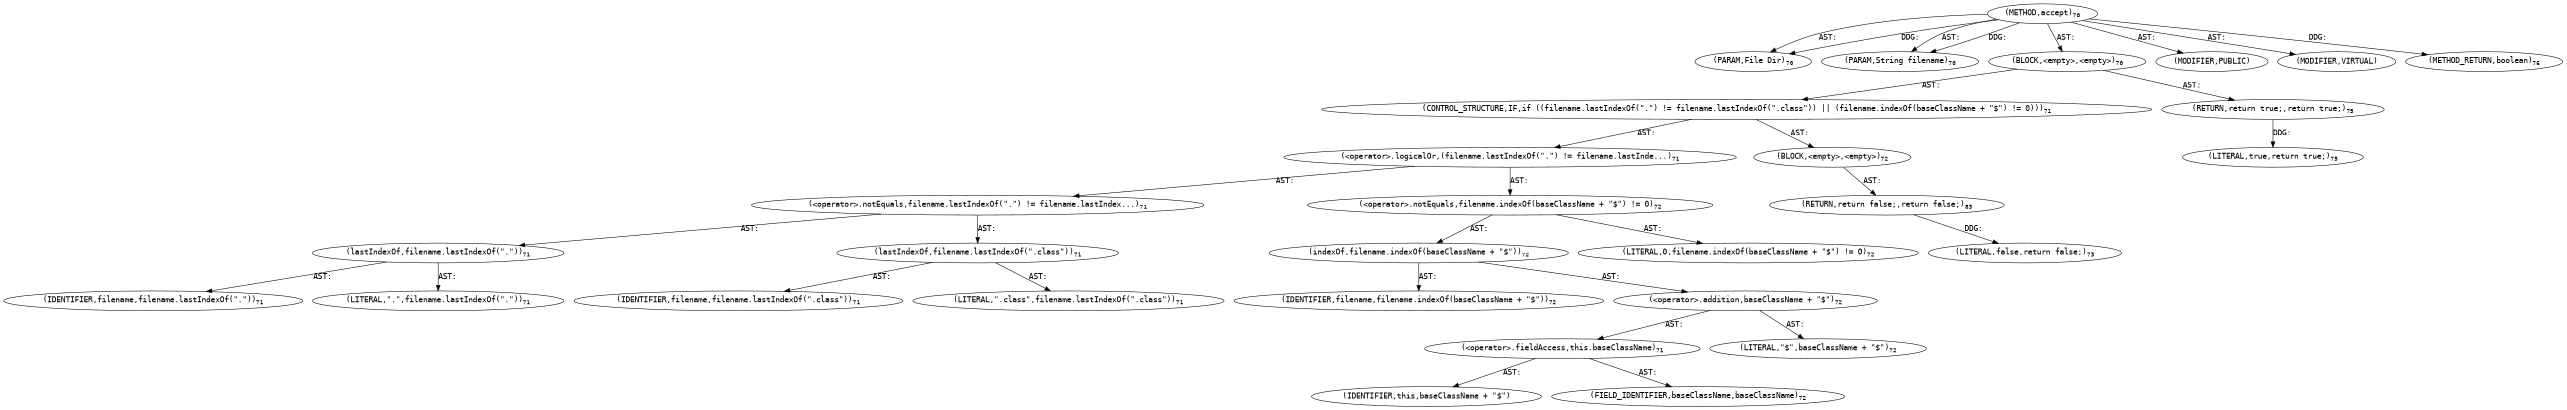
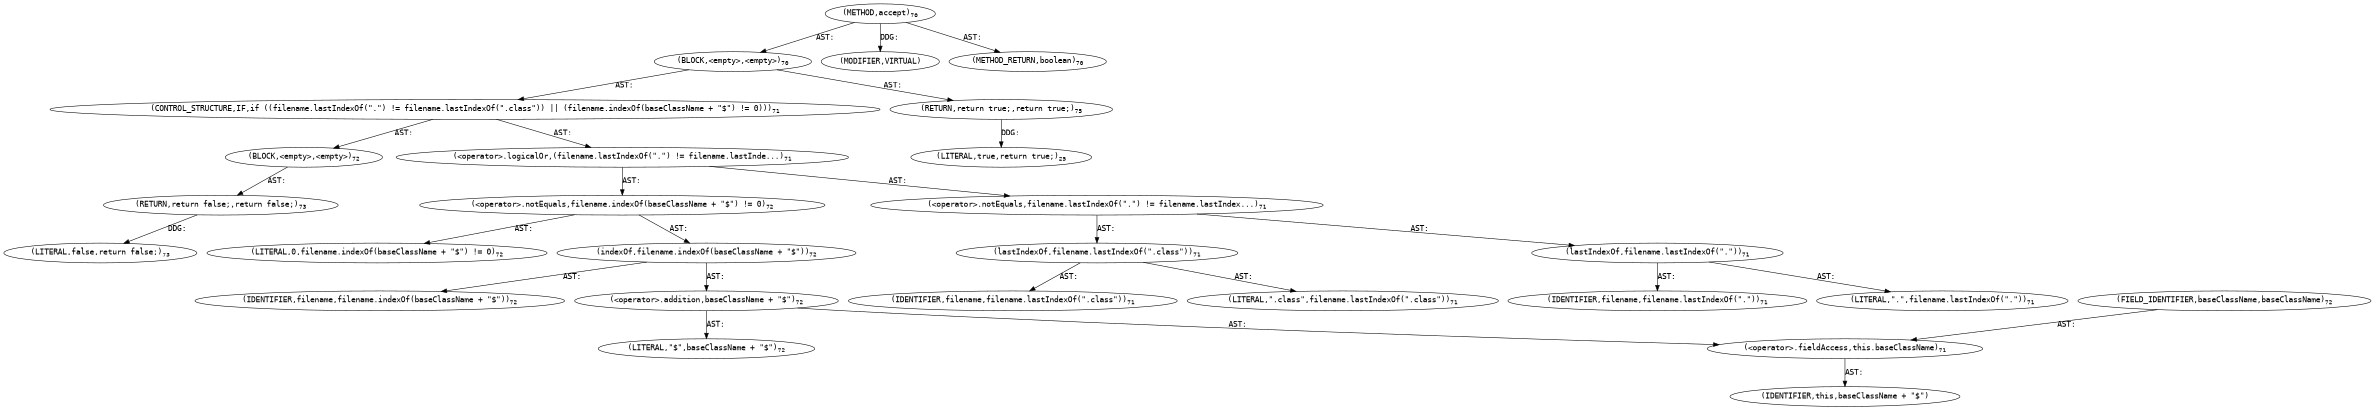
(2219, 38) -> (892, 38)
(2320, 38) -> (975, 38)
(2536, 61) -> (1080, 61)
(1753, 62) -> none
(1900, 62) -> none
(2212, 62) -> none
(2334, 156) -> (1063, 156)
(1969, 204) -> (303, 204)
(1628, 372) -> (2037, 325)
